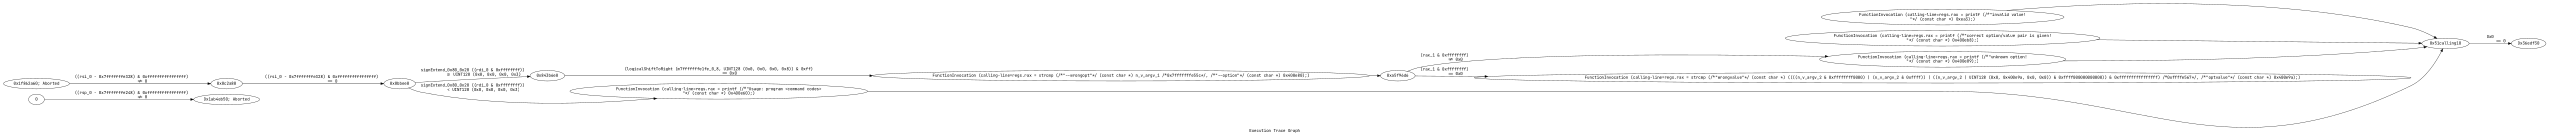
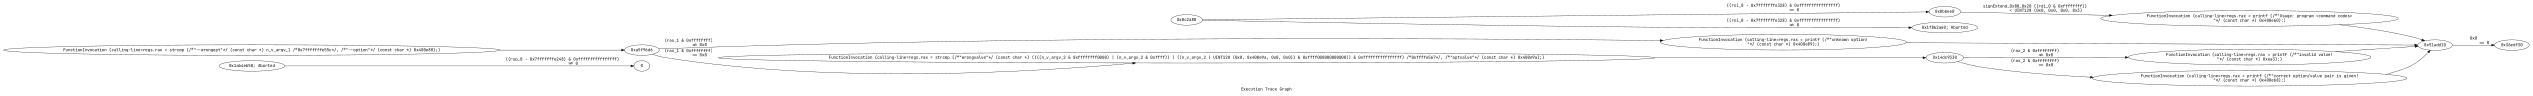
(2445, 43) -> (2435, 45)
none -> (1945, 58)
(547, 76) -> none
(139, 84) -> (1556, 26)
(118, 99) -> (458, 66)
